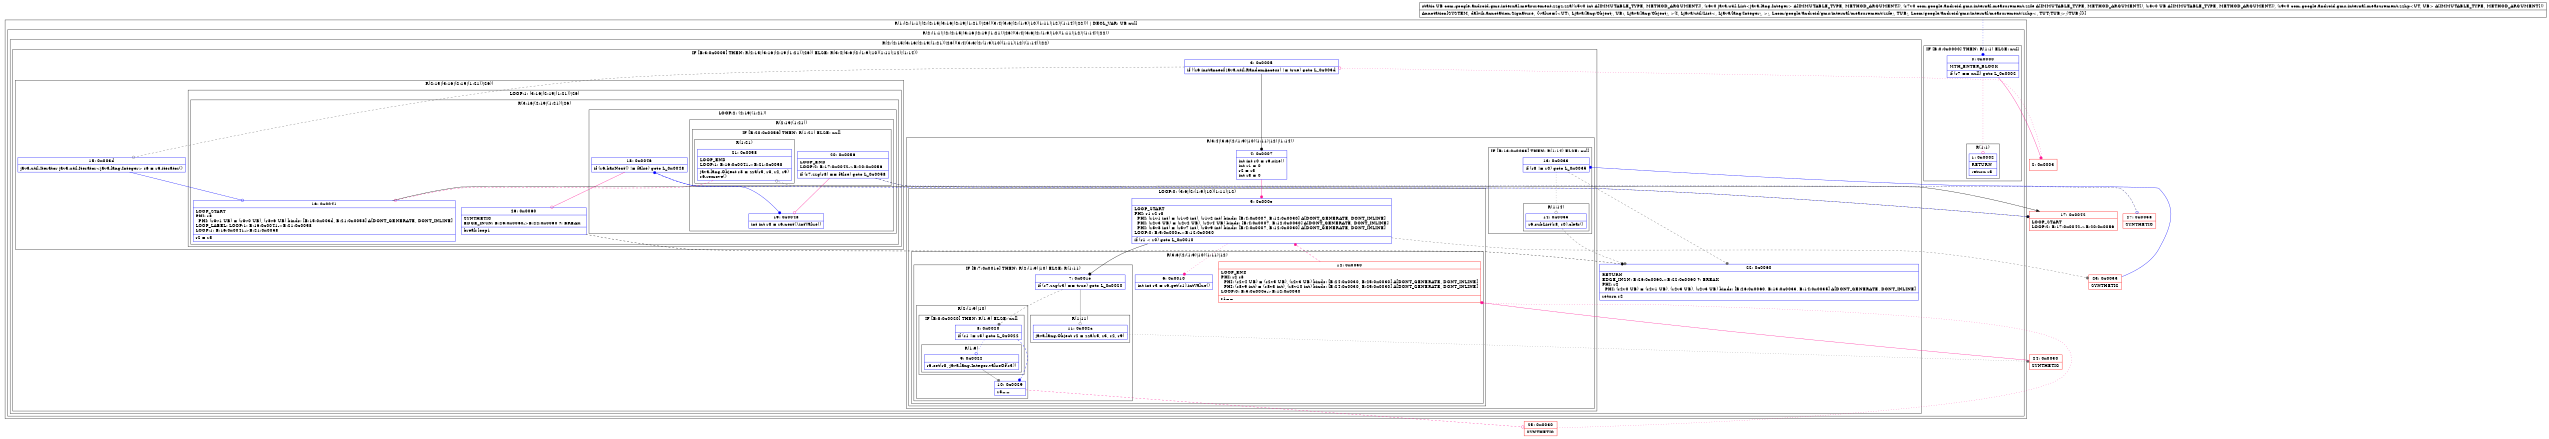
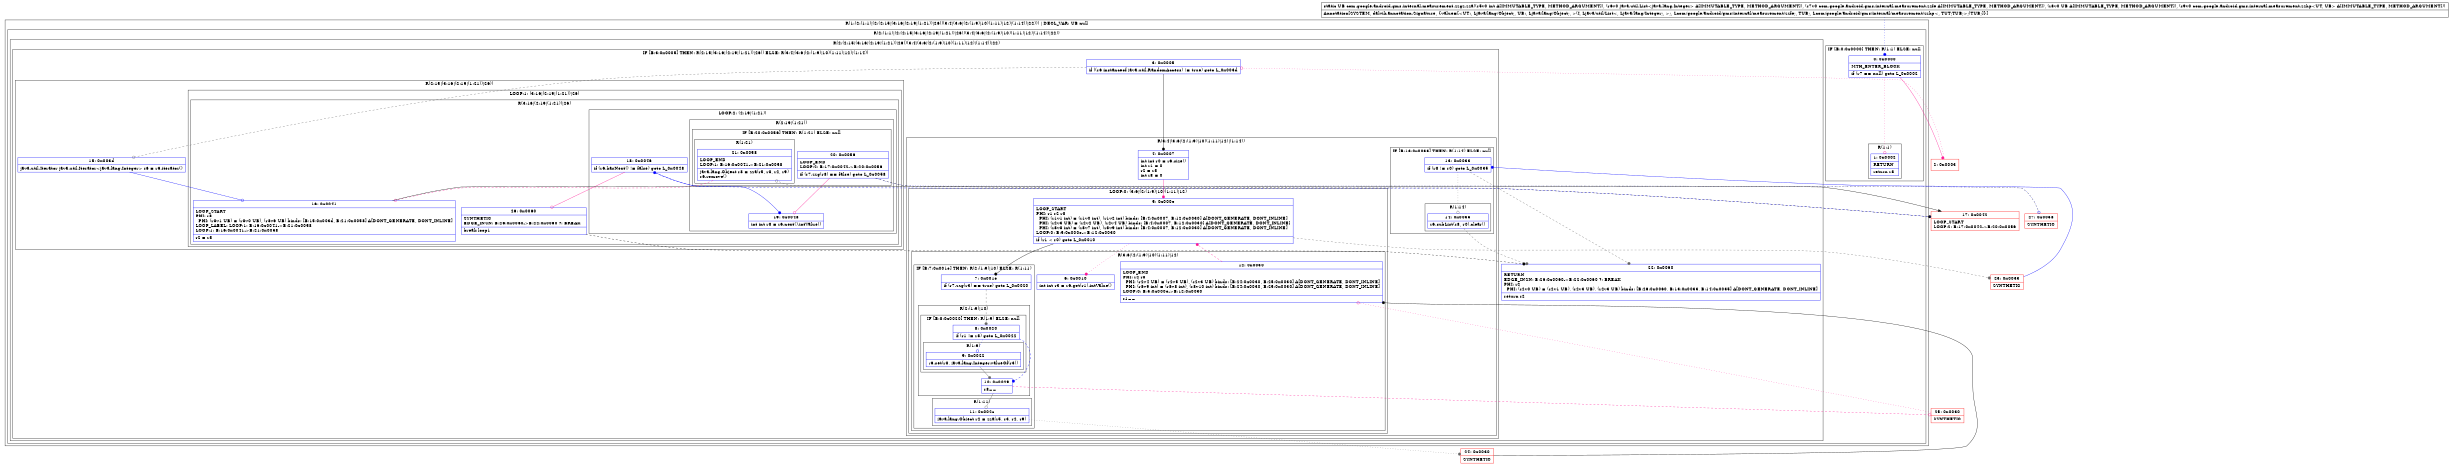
(1350, 282) -> (1251, 282)
(1080, 306) -> (990, 401)
(1756, 334) -> (1960, 347)
